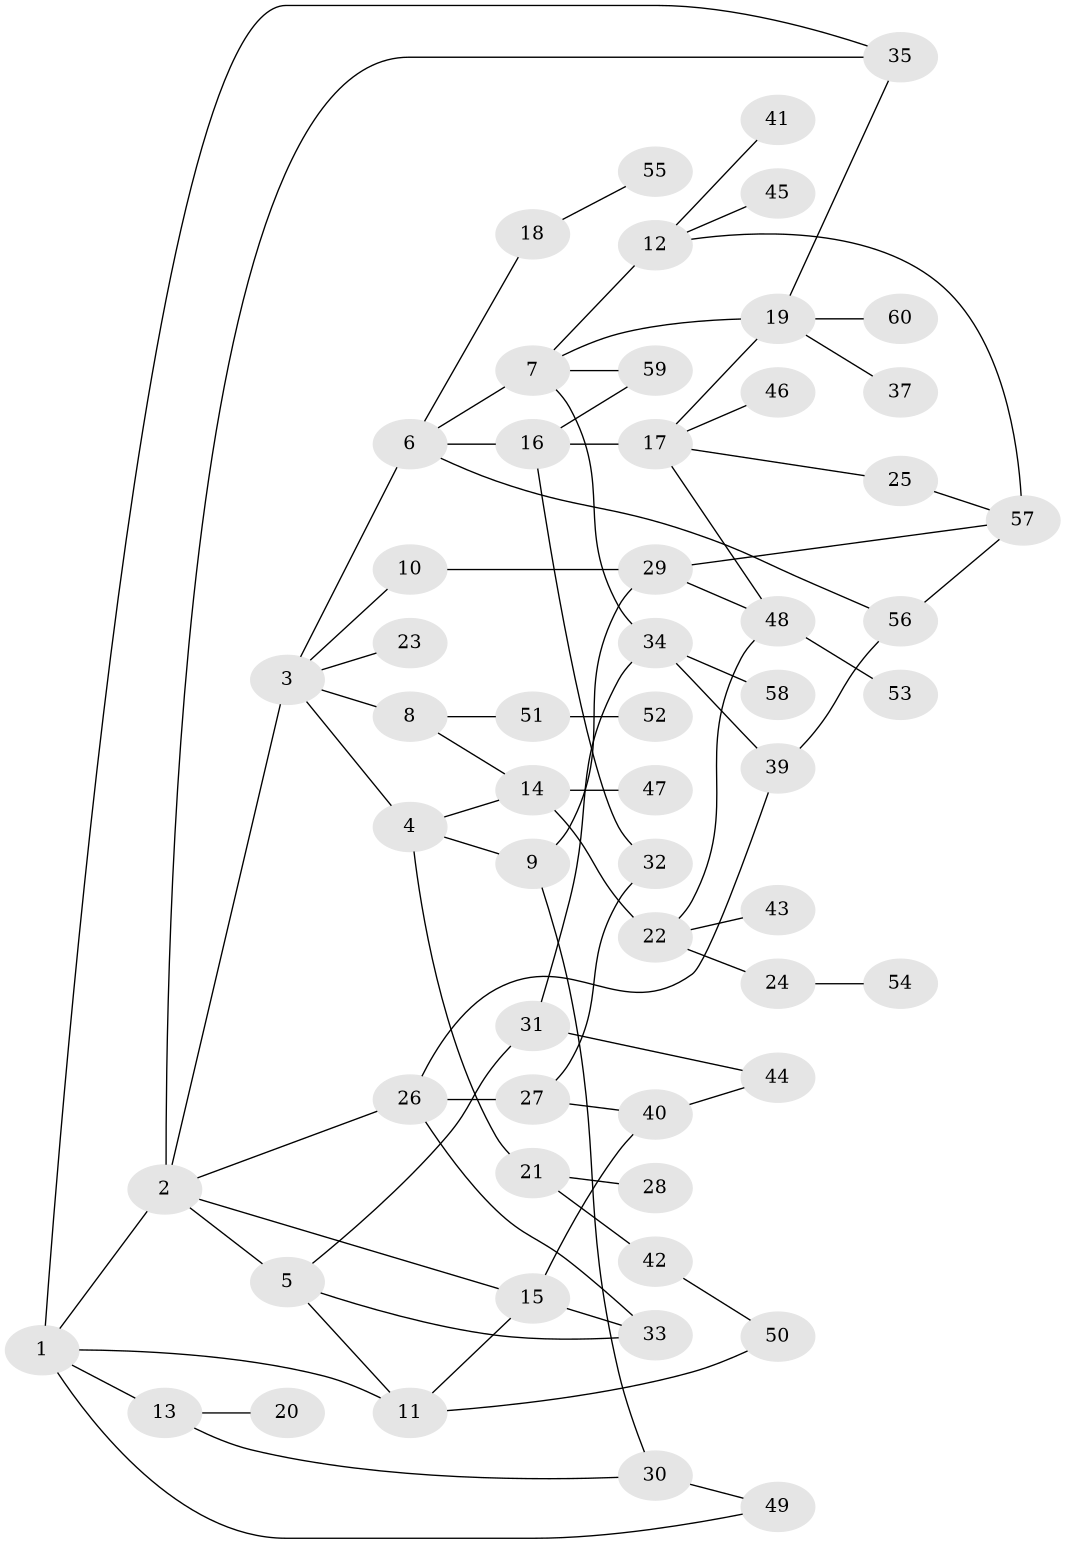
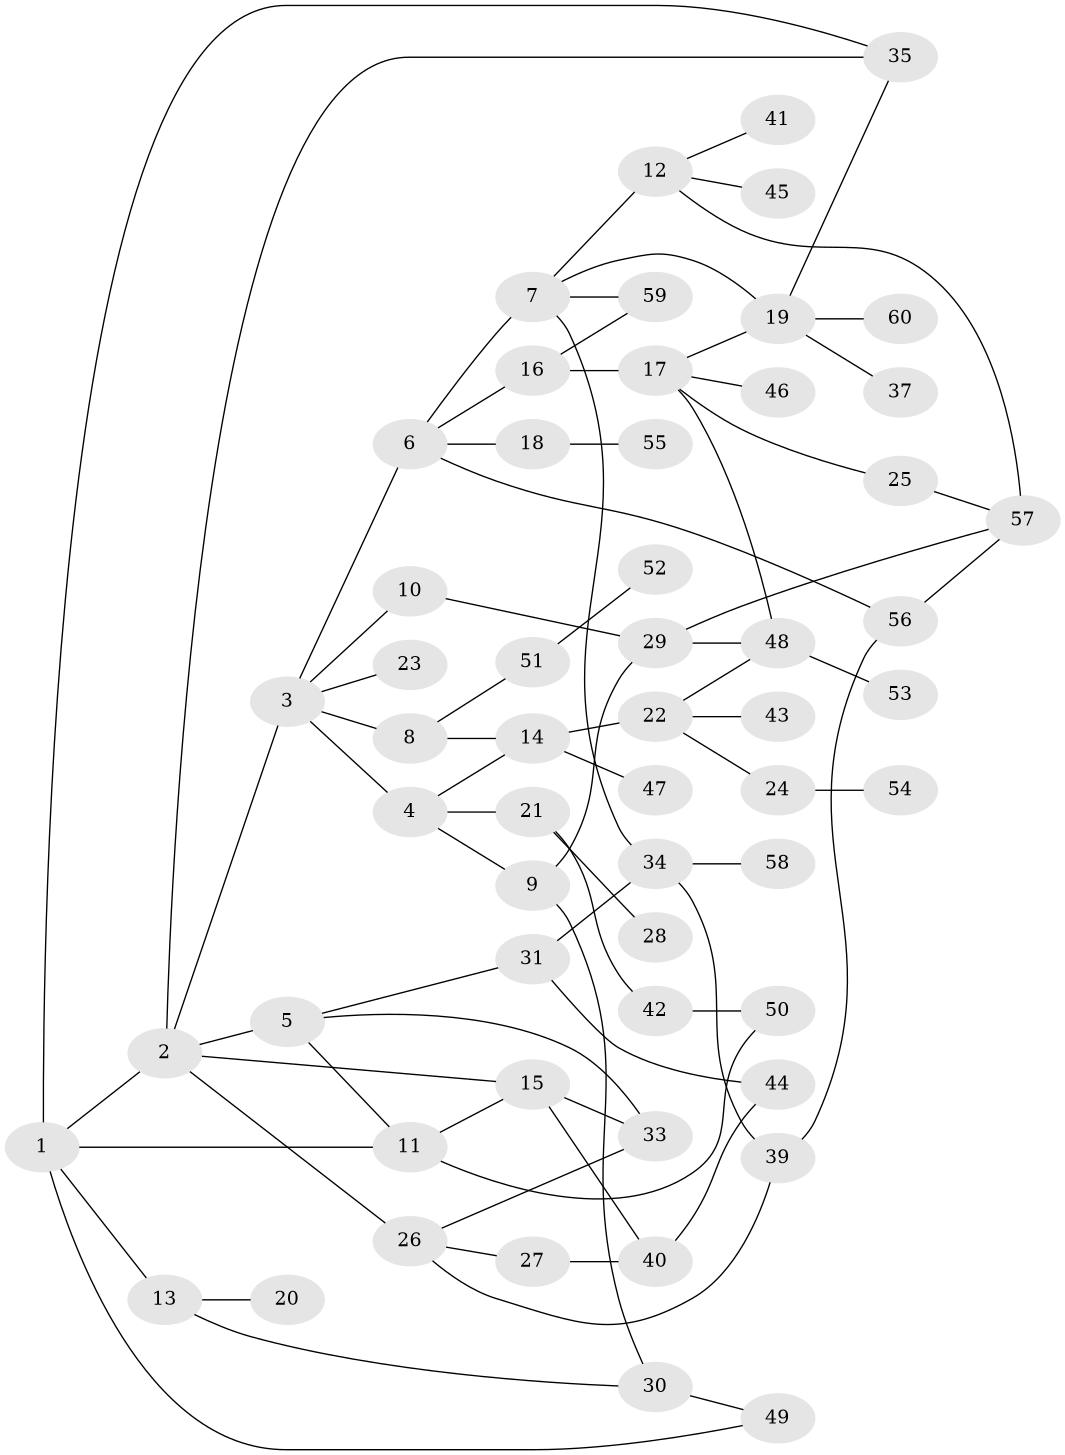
(655, 864) -> none
